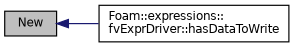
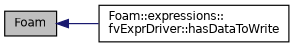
(31, 24) -> (31, 24)
